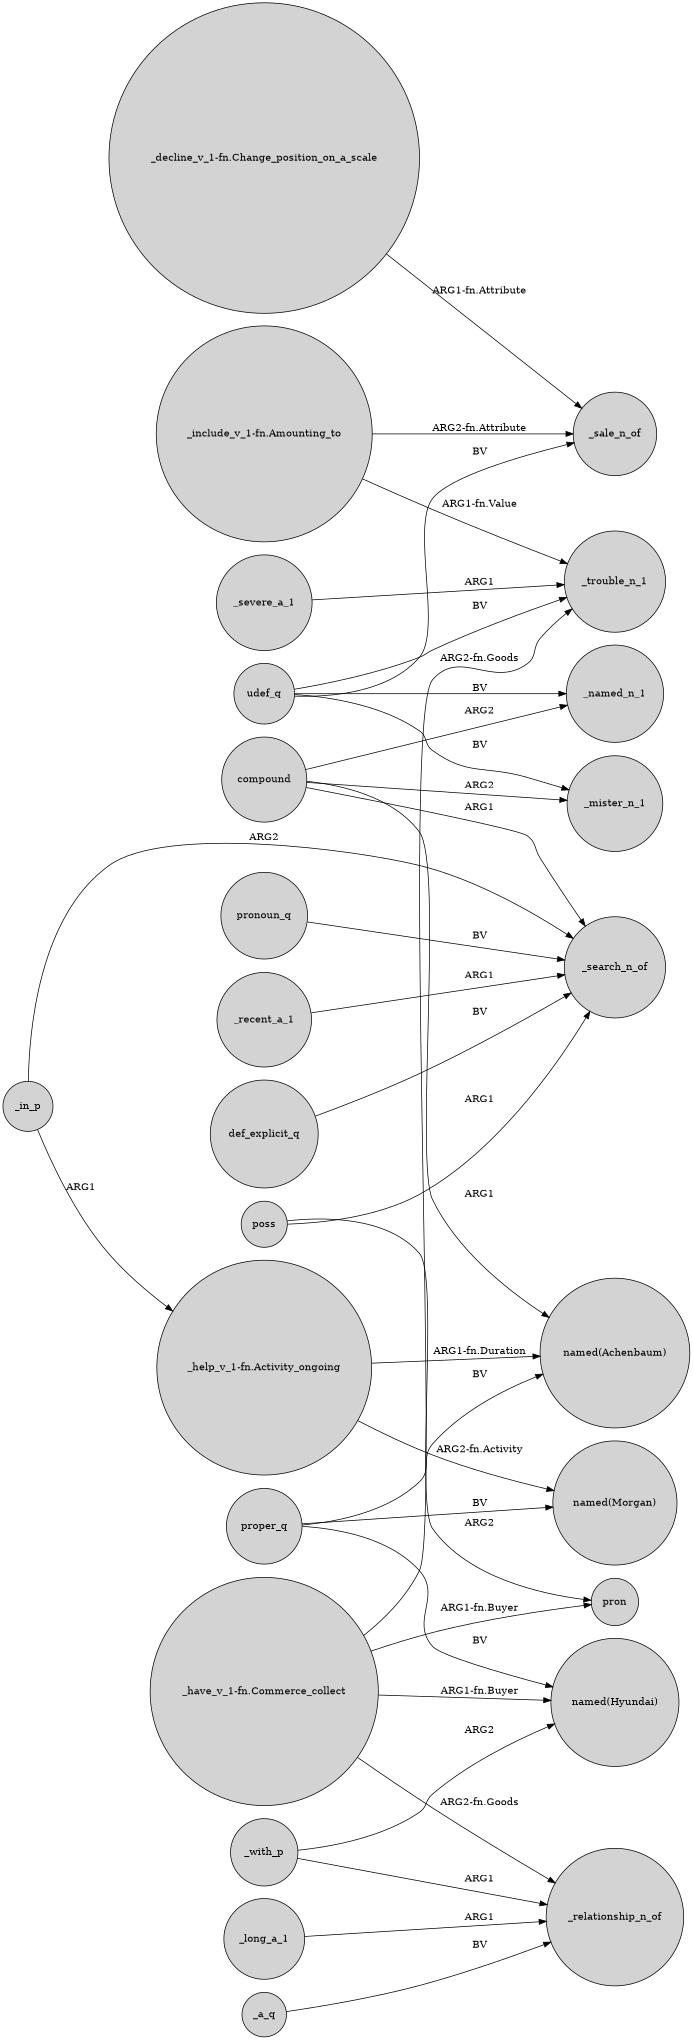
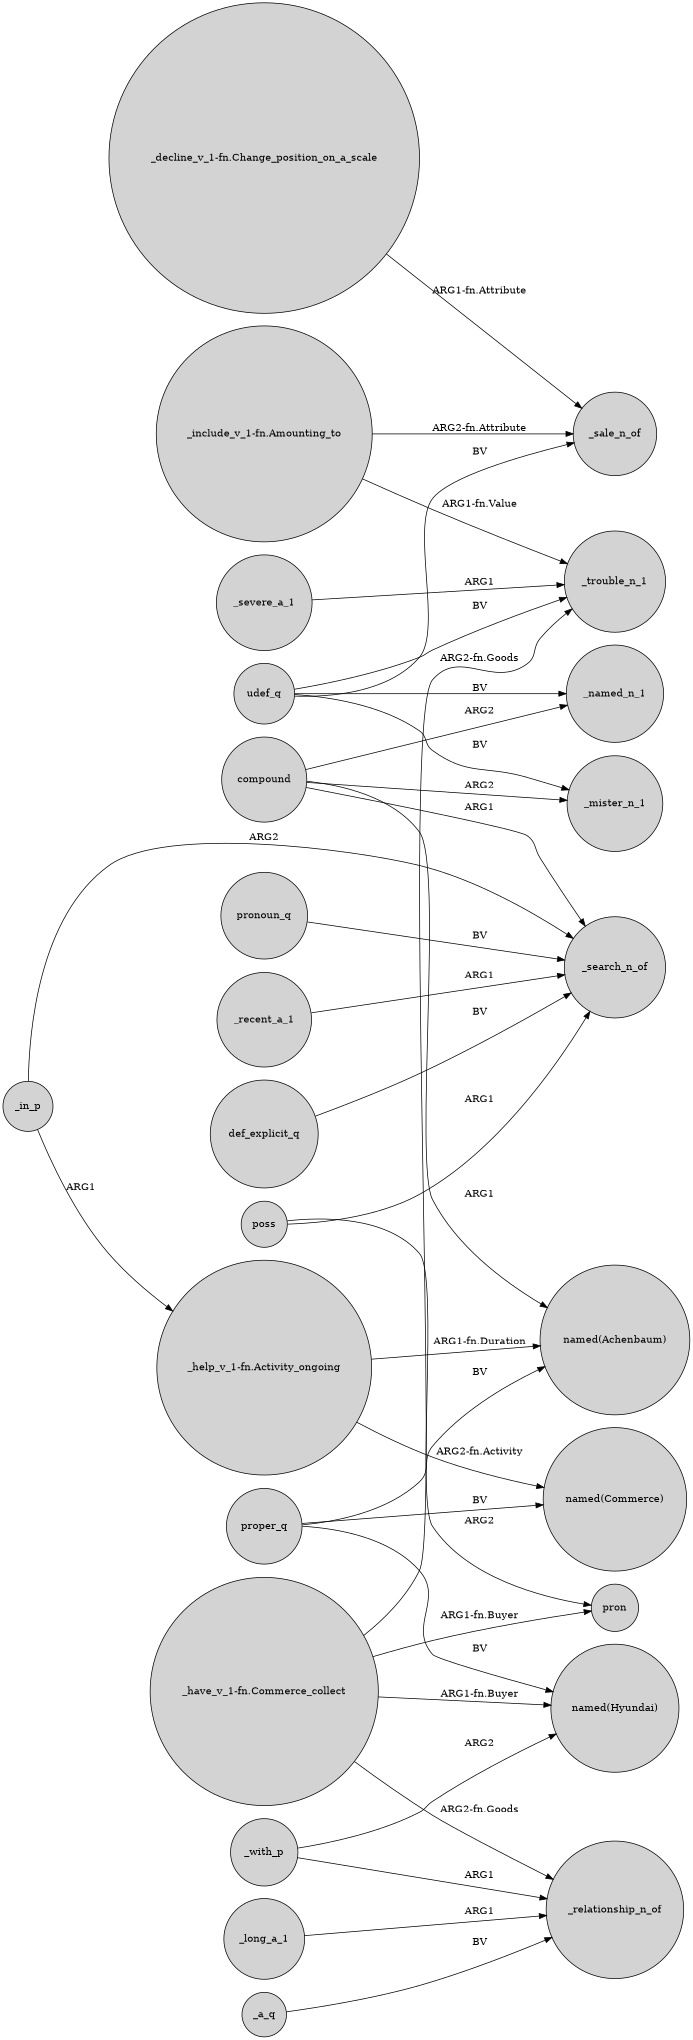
(615, 1503) -> (615, 1499)
